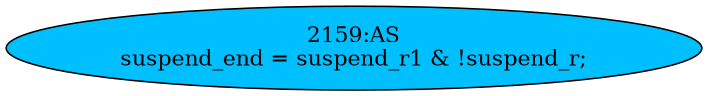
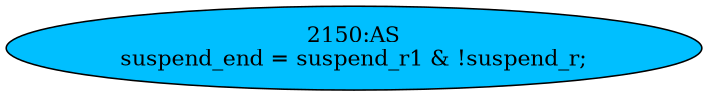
(354, 48) -> (354, 48)
